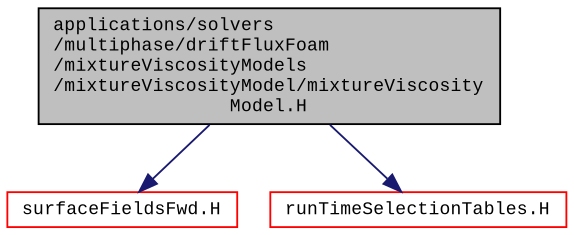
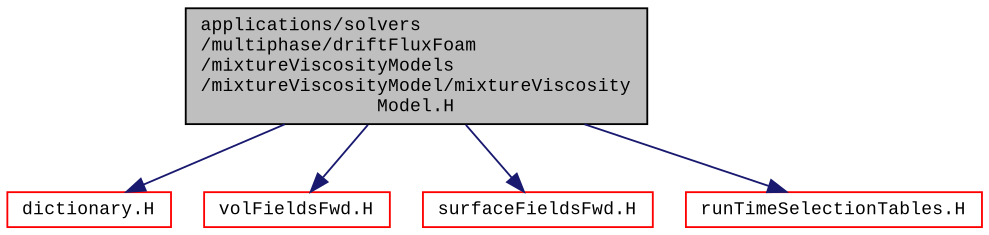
none -> (89, 210)
none -> (297, 210)
